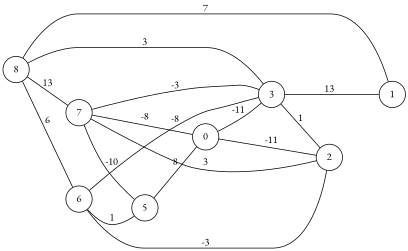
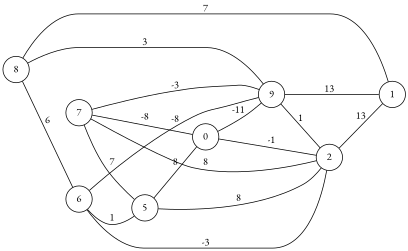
(48, 91) -> none
(272, 94) -> (272, 94)
none -> (361, 126)
(272, 140) -> (272, 140)
(112, 162) -> (112, 162)
(206, 162) -> (206, 162)
none -> (245, 204)
